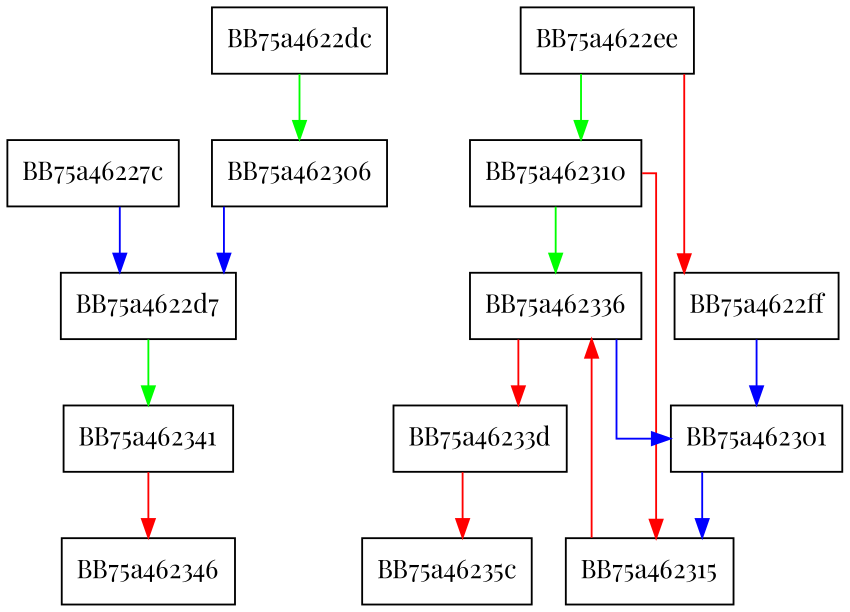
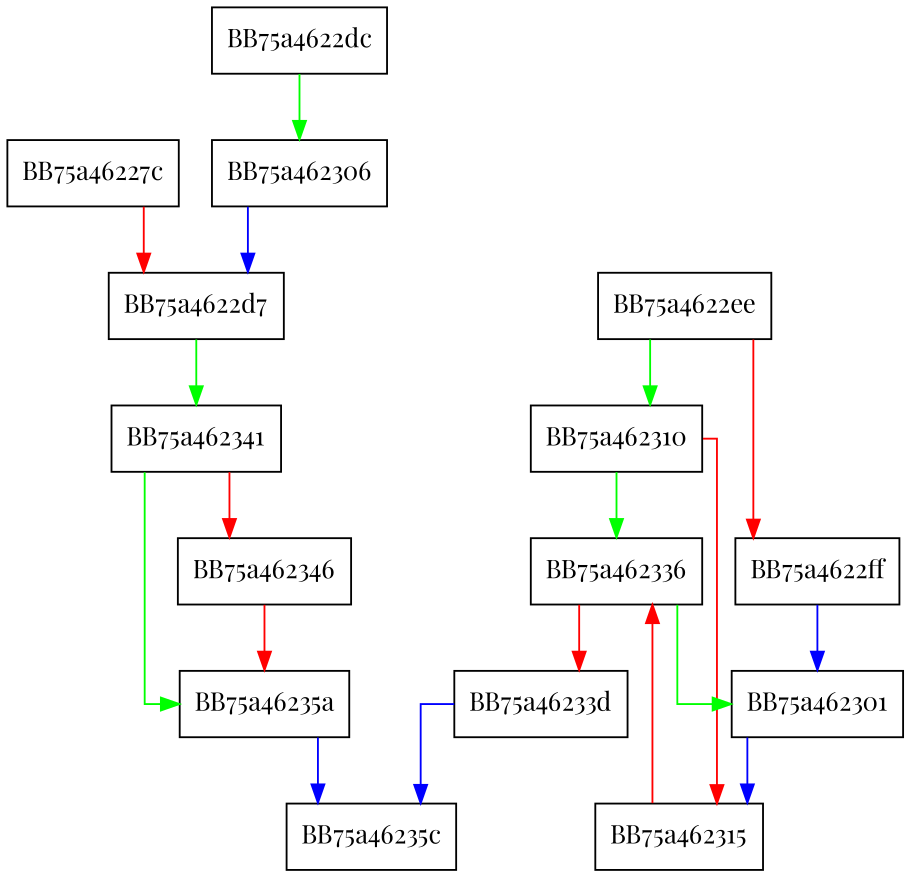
(120, 230) -> (144, 230)
(617, 407) -> (677, 672)
(463, 496) -> (421, 728)
none -> (264, 704)
